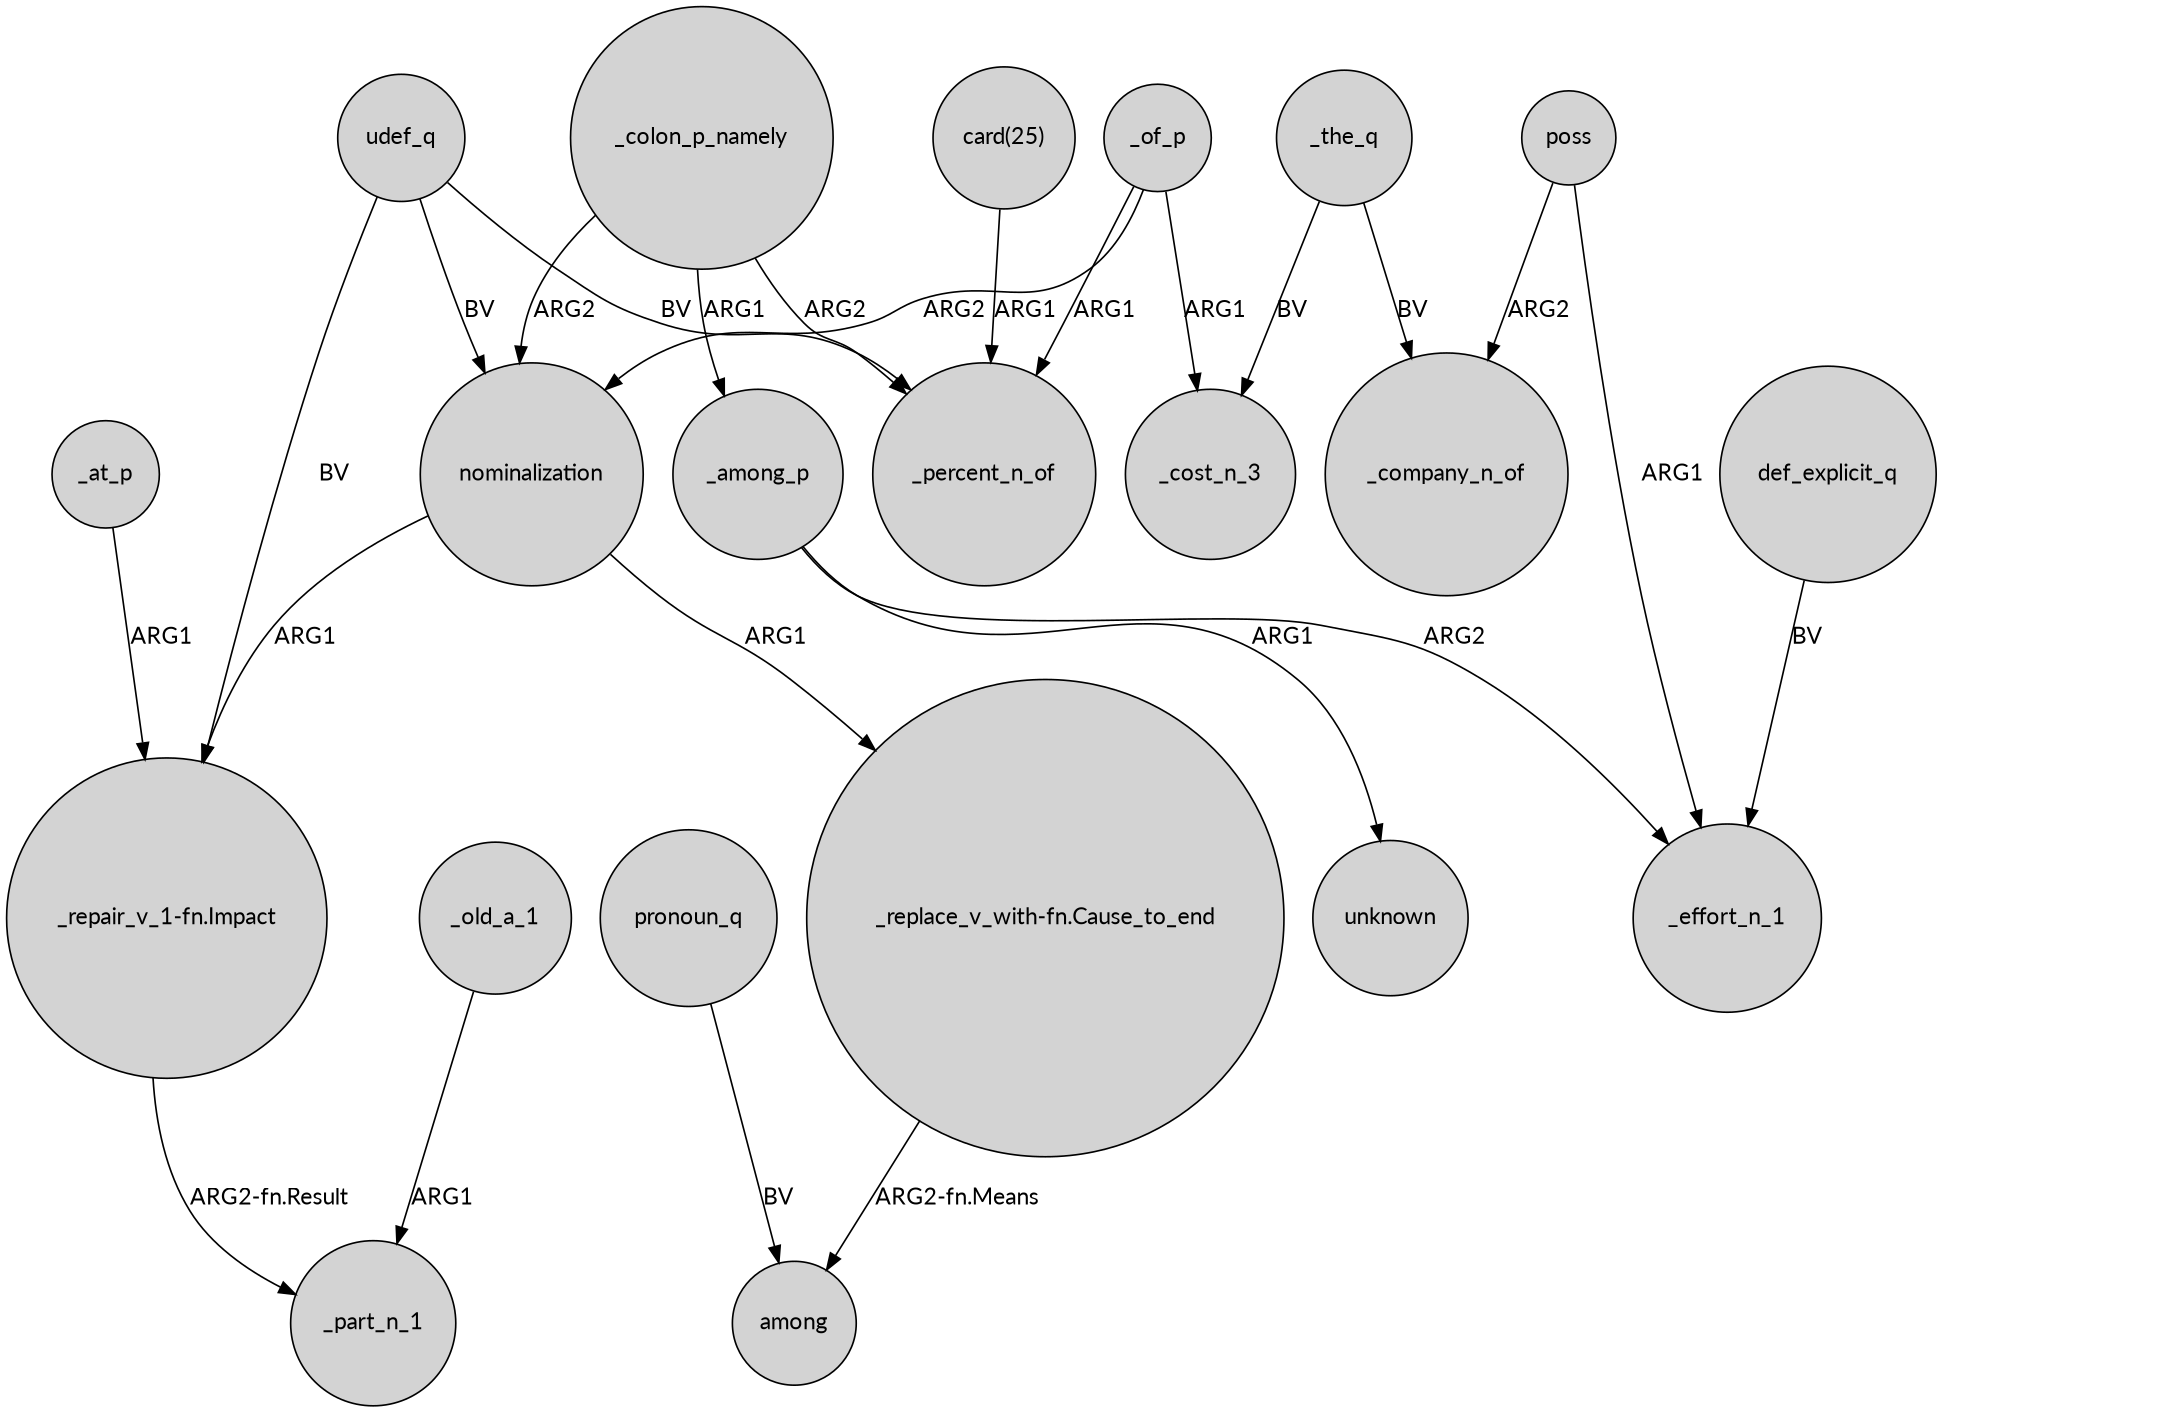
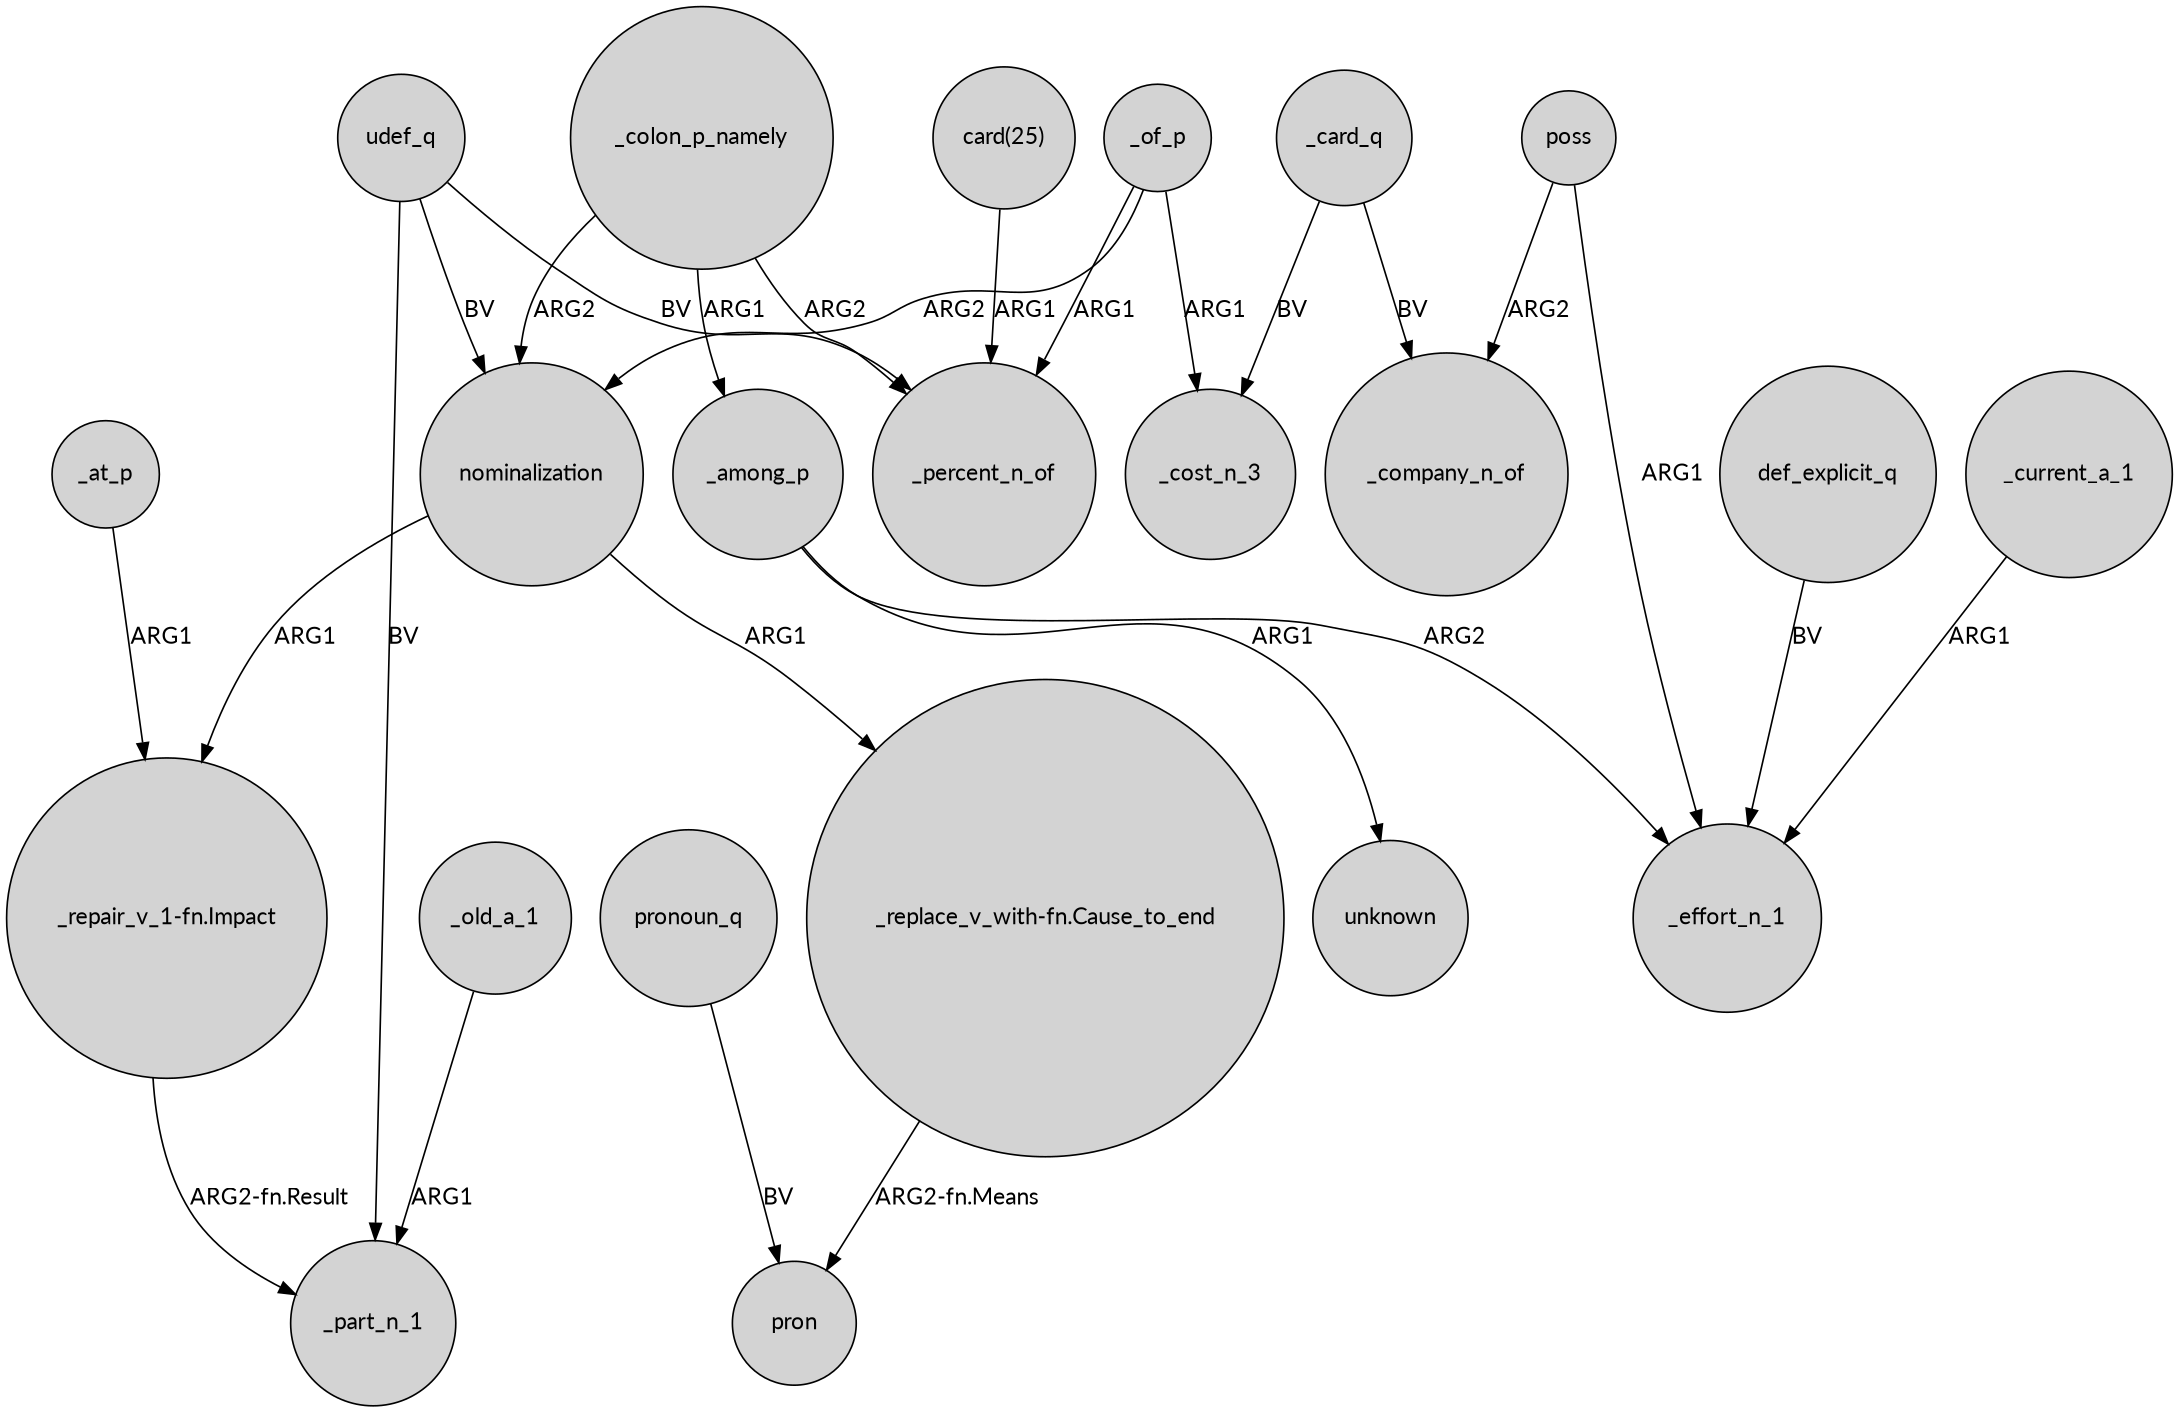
(1344, 138) -> (1344, 138)
(283, 468) -> (388, 712)
none -> (2069, 474)
(794, 1323) -> (794, 1323)
